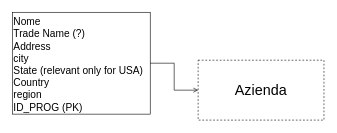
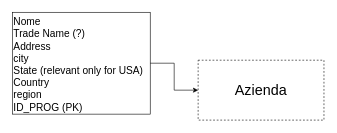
(194, 90) -> (192, 90)
